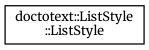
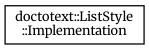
(75, 25) -> (75, 25)
